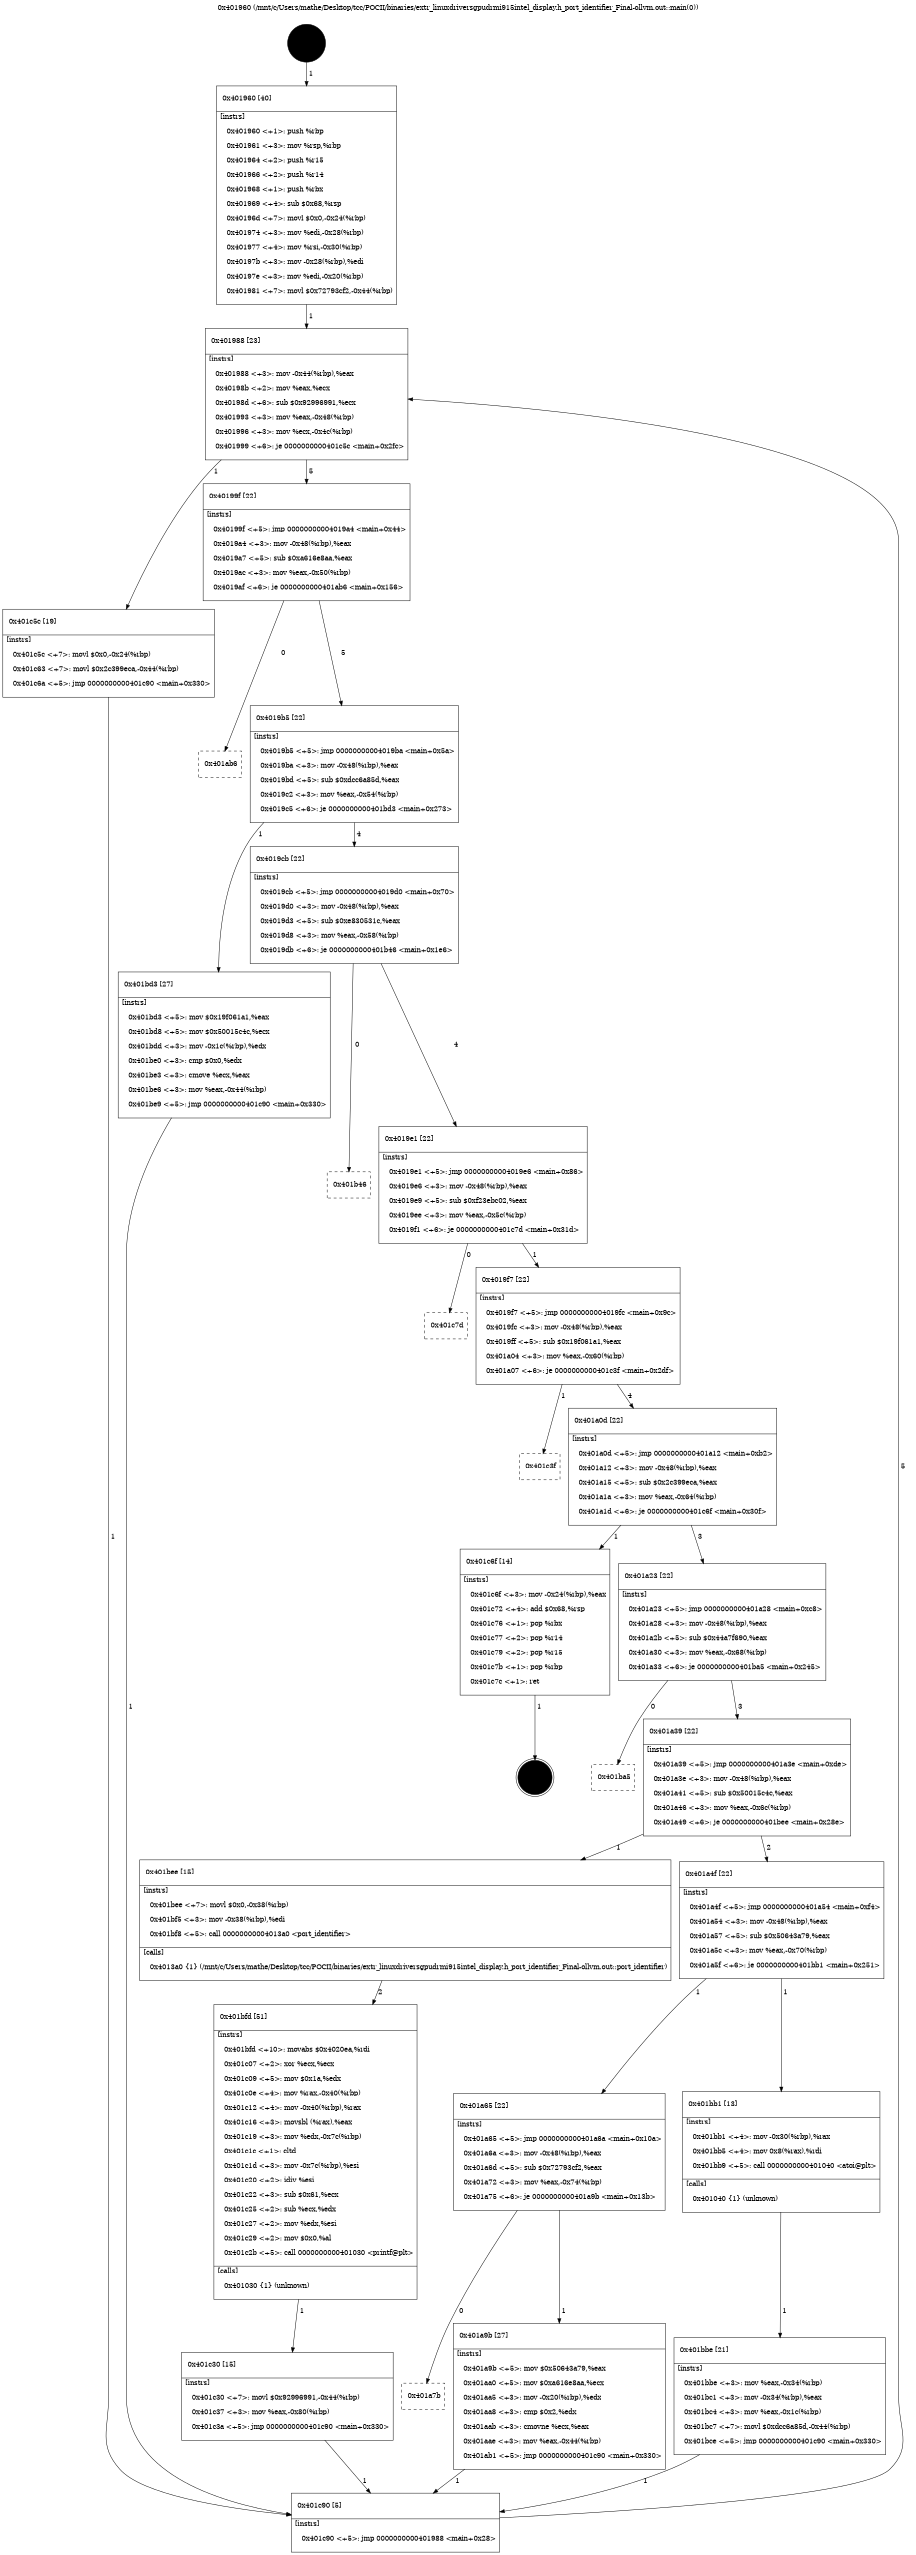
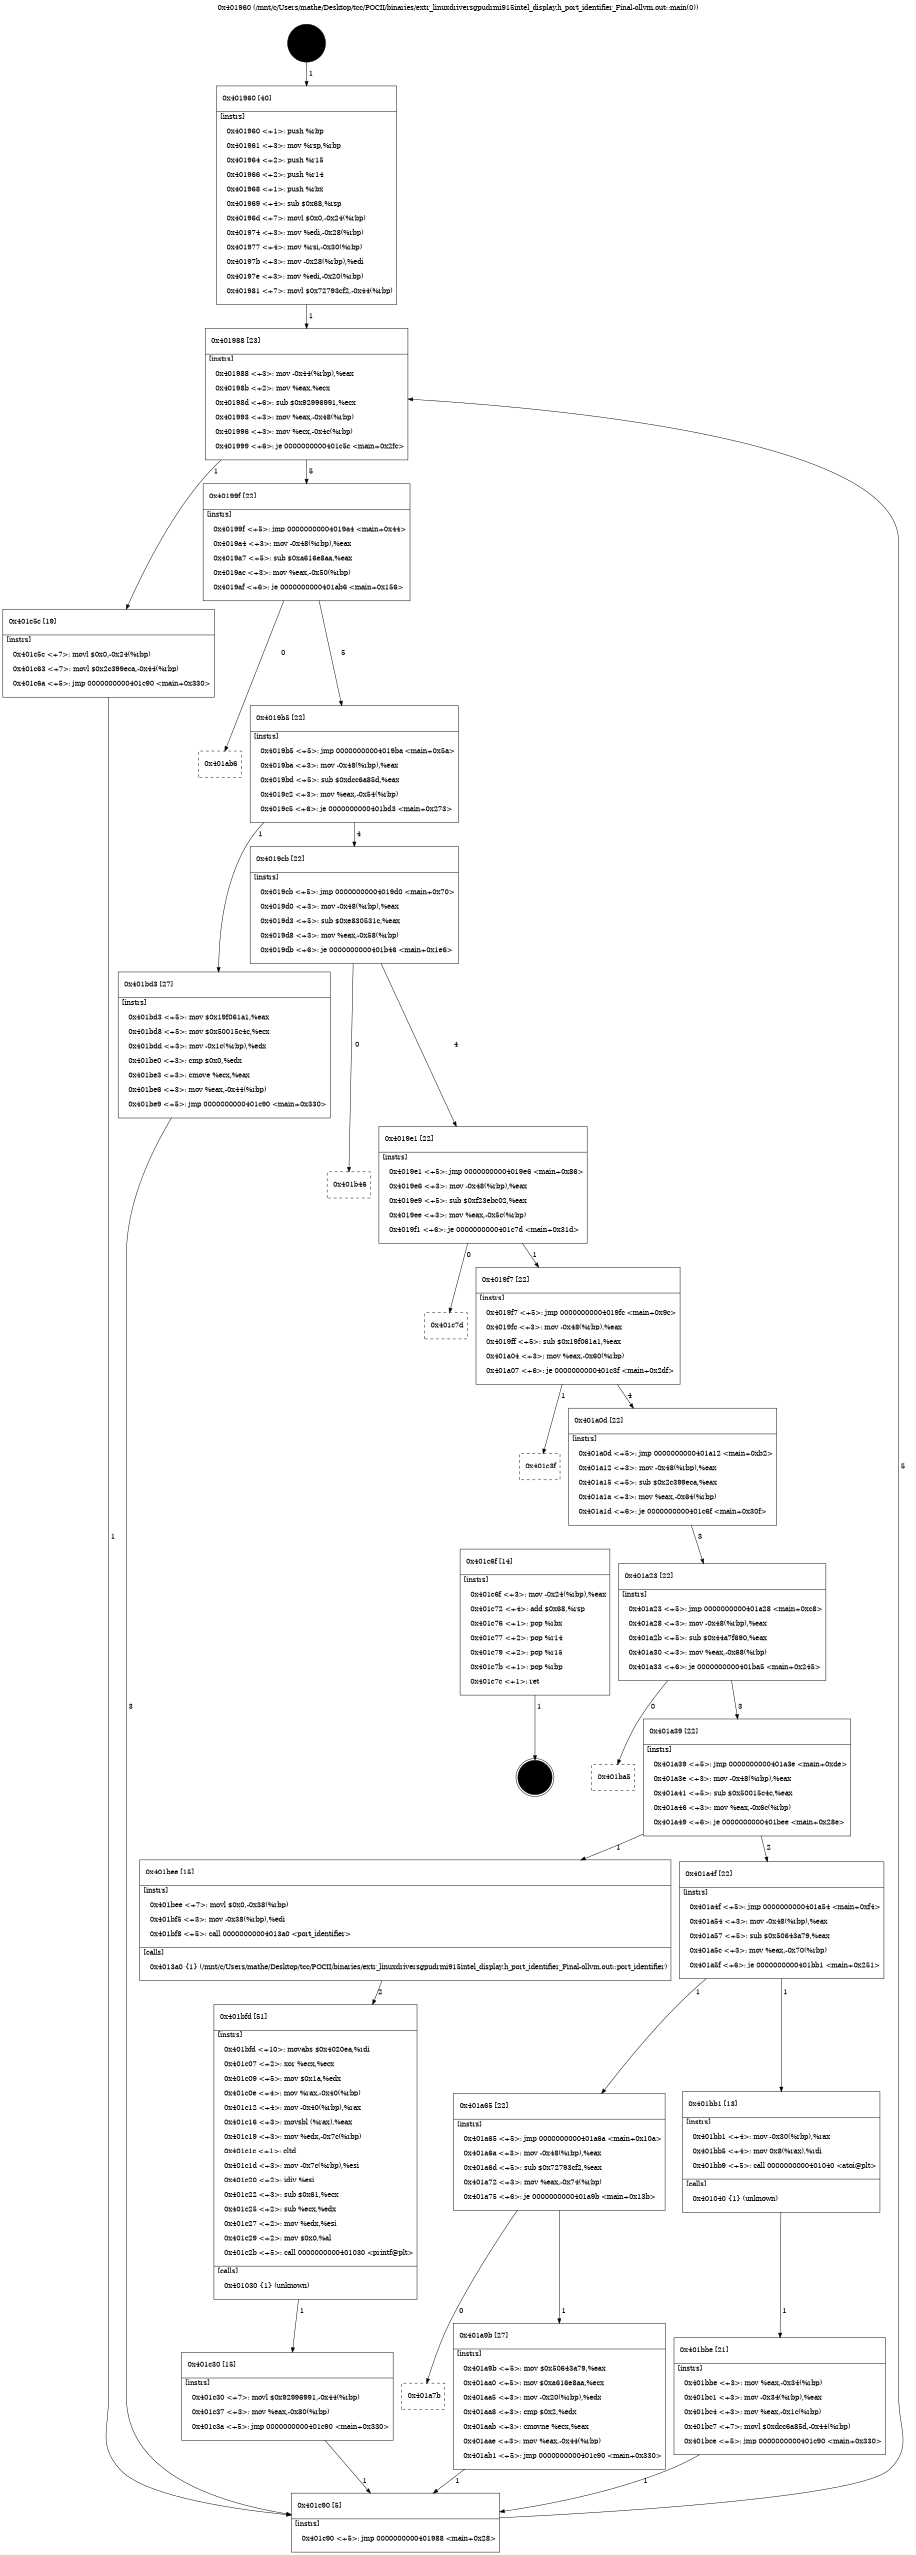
(612, 1535) -> none
(130, 1707) -> (130, 1707)
